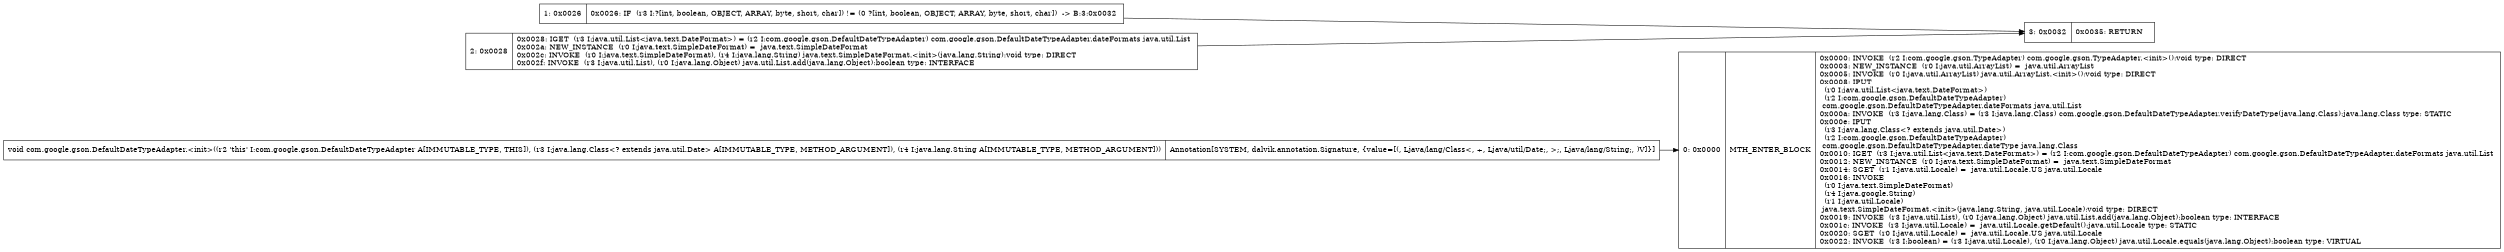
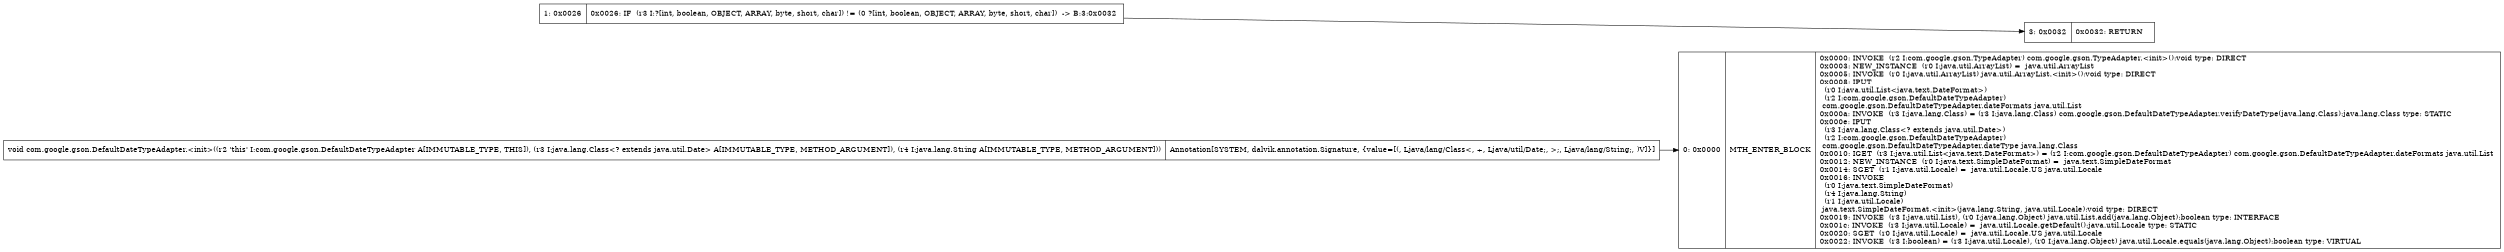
(2113, 32) -> (2113, 32)
(832, 51) -> none
(1868, 194) -> (1863, 194)
